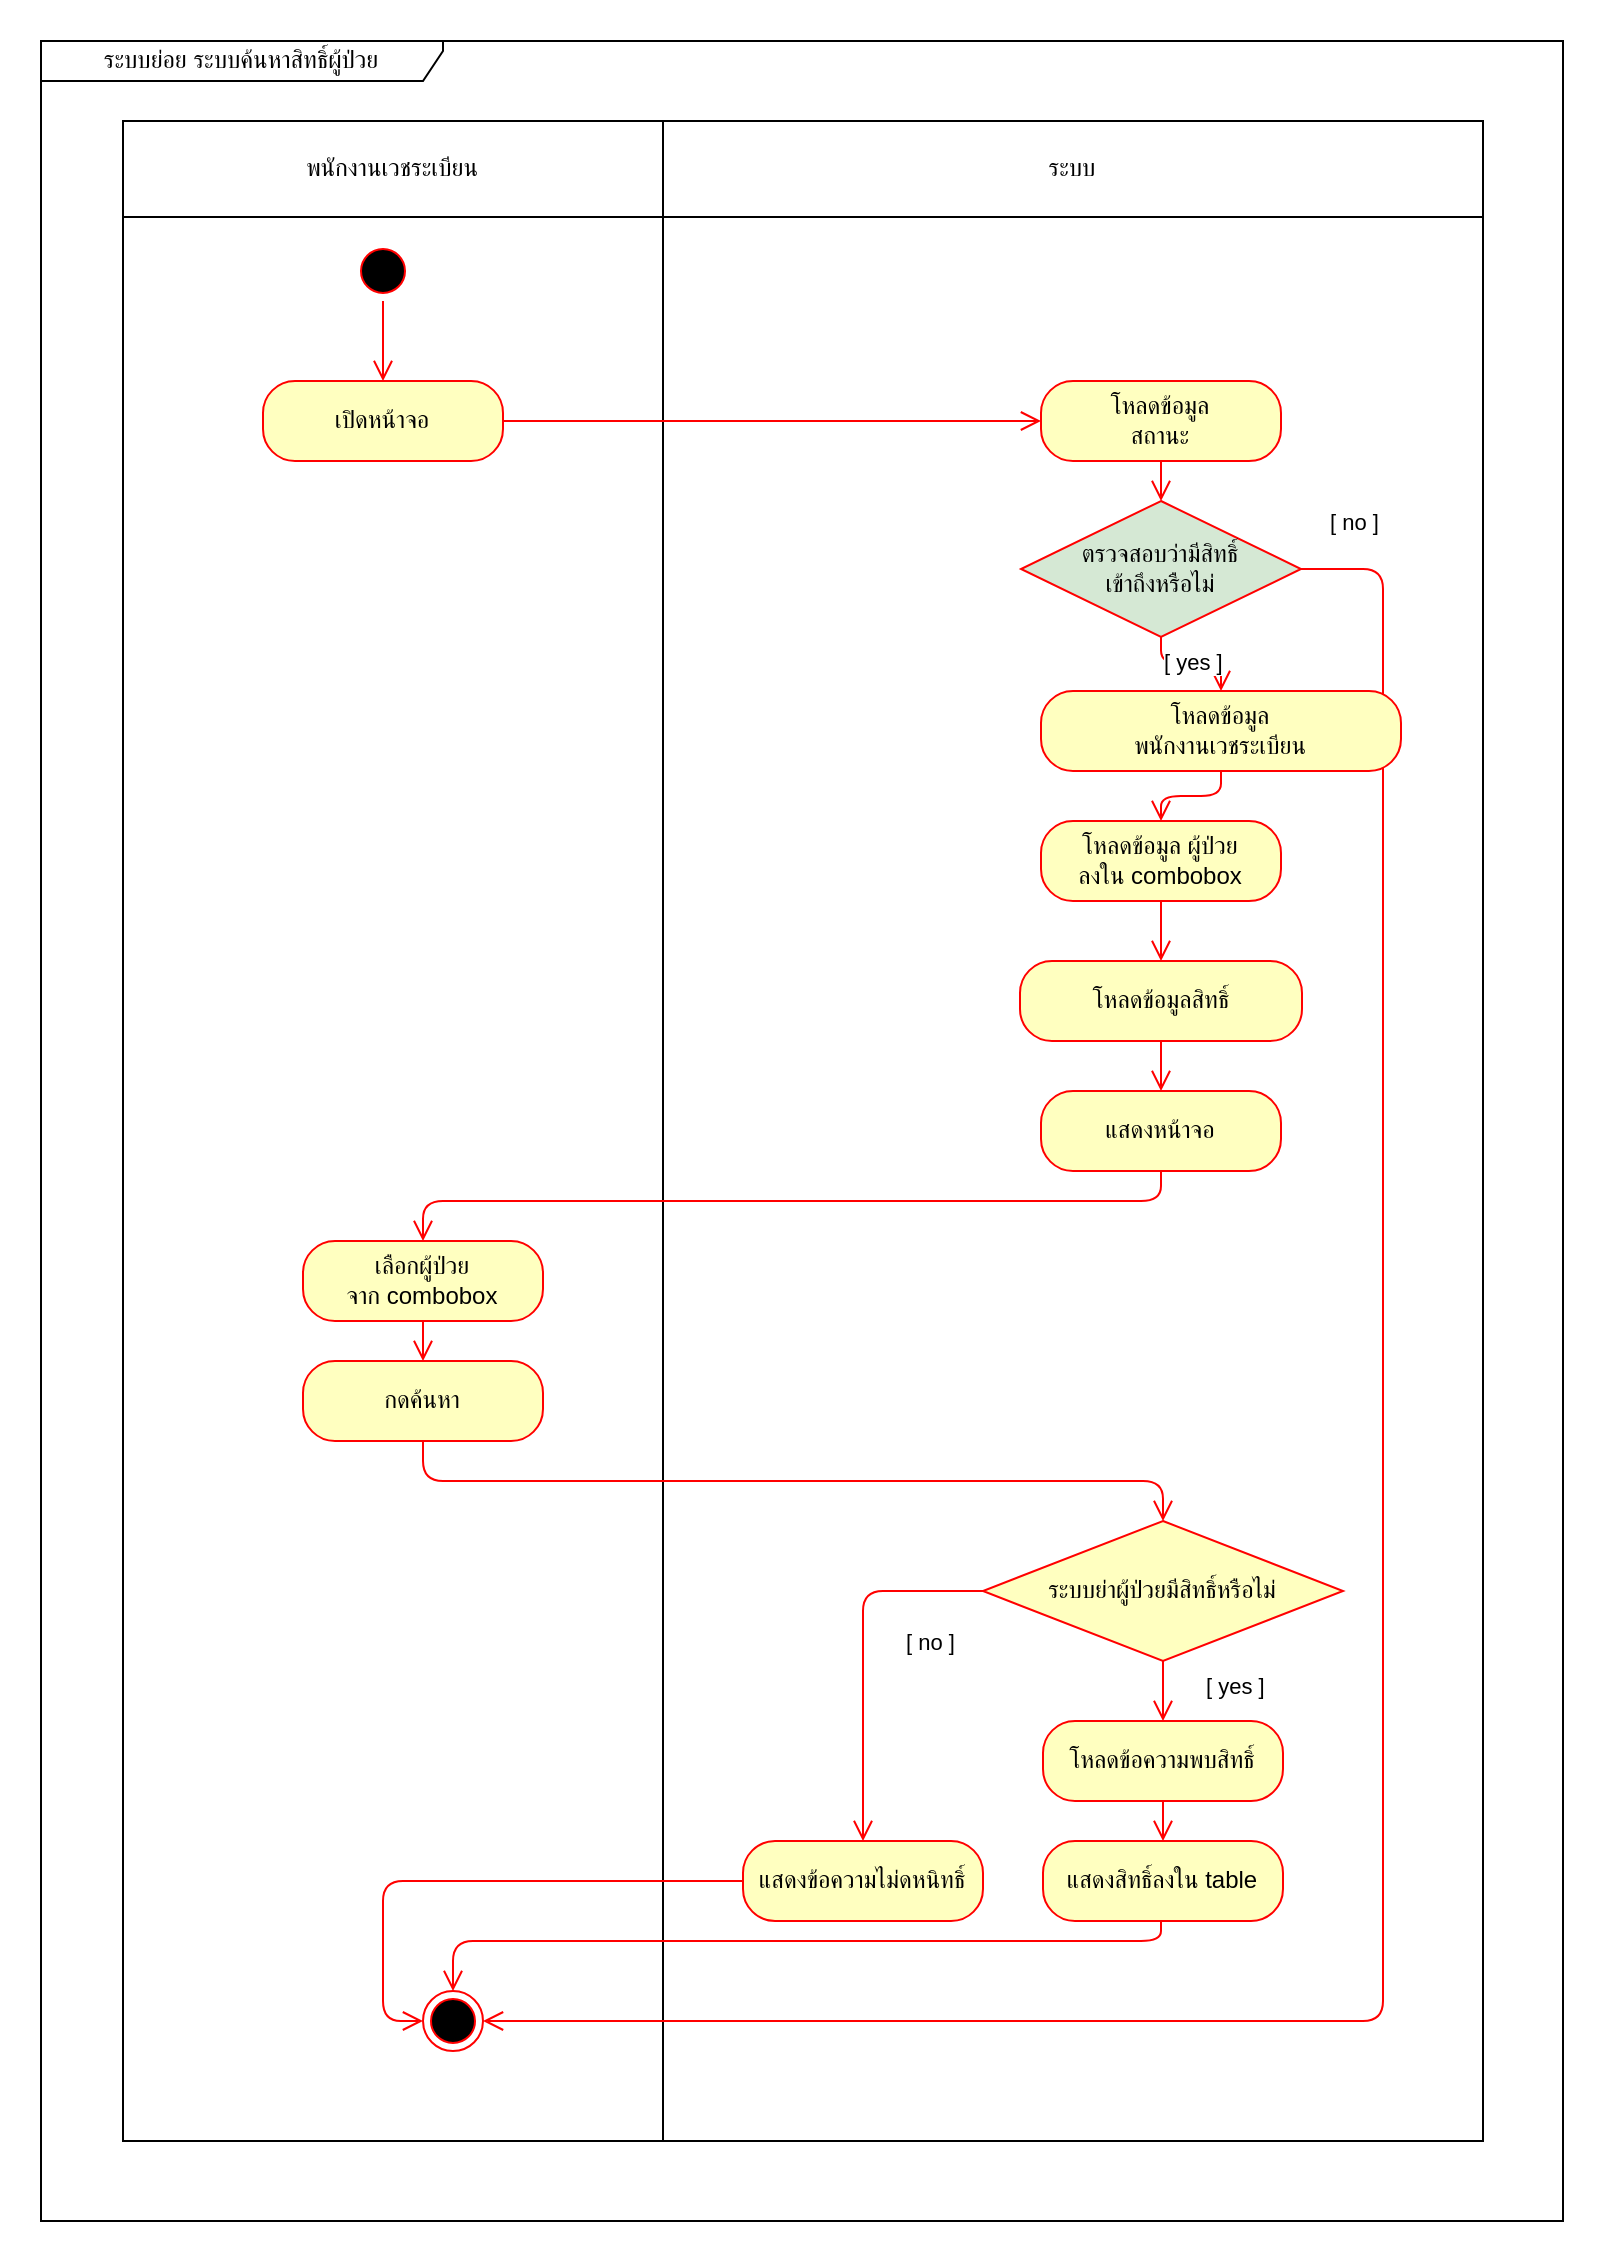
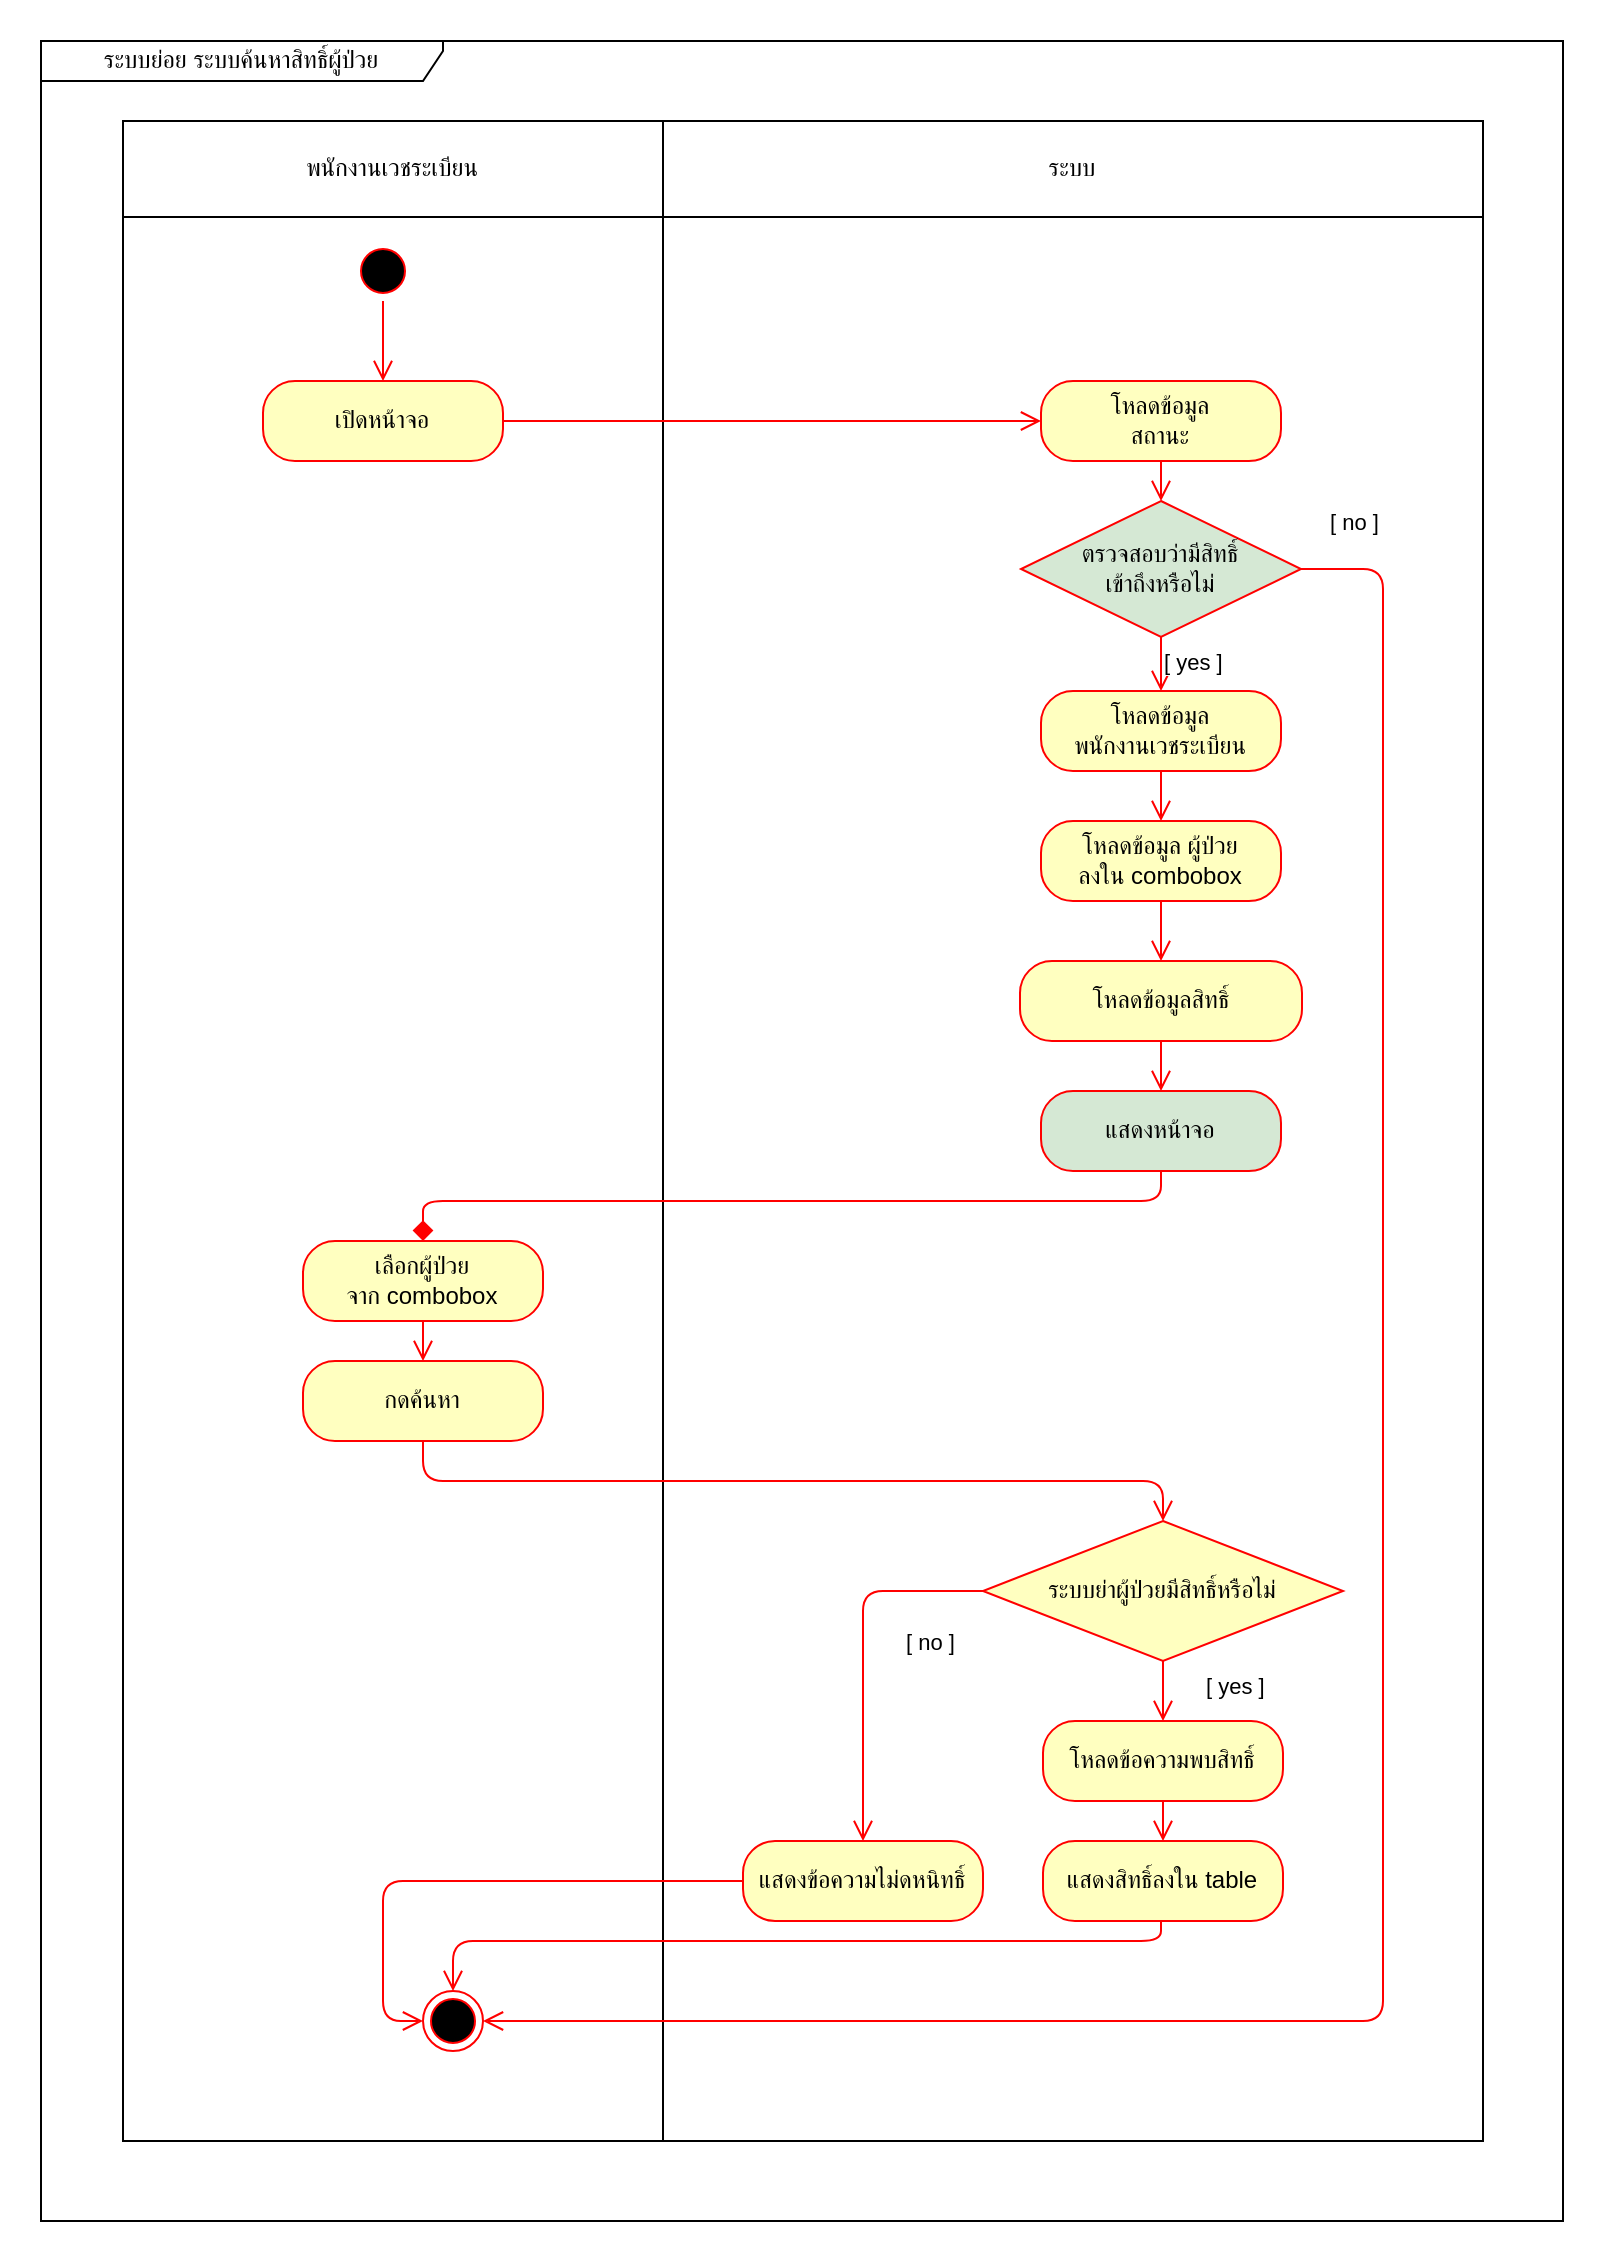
(1221, 731) -> (1161, 731)
(1161, 1131) -> (1161, 1131)
(423, 1220) -> (423, 1209)
